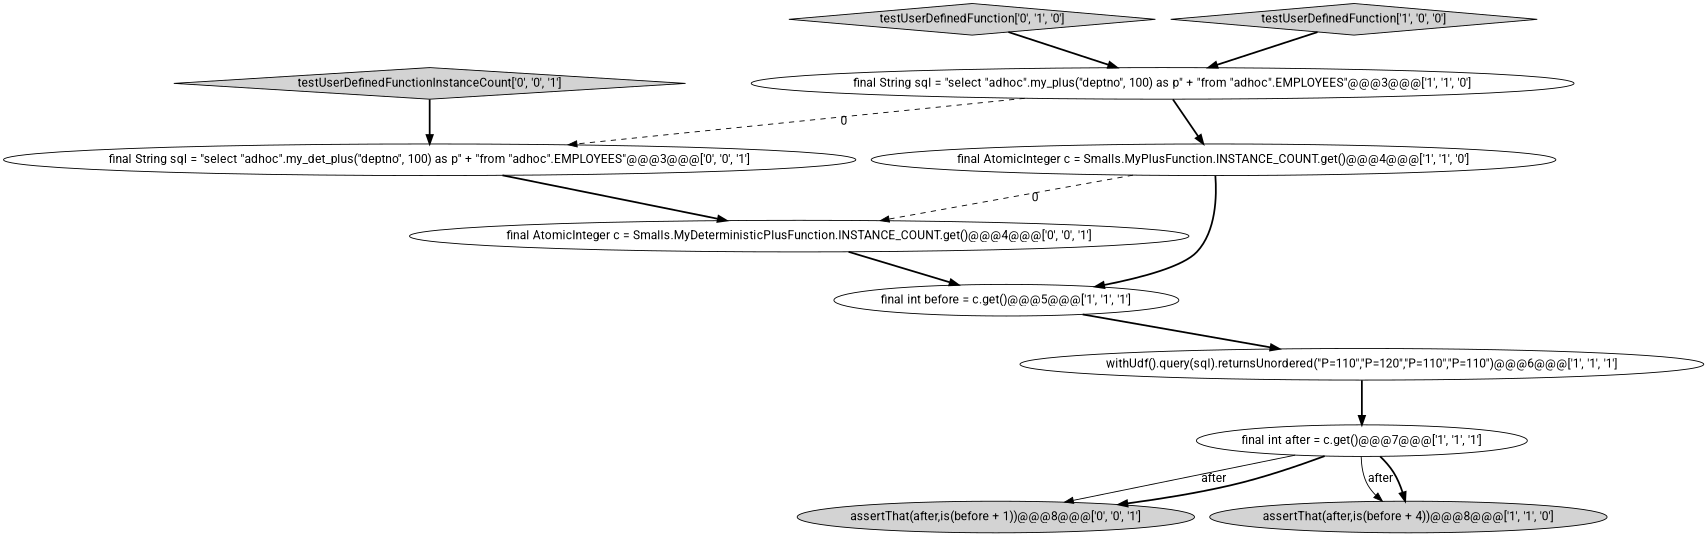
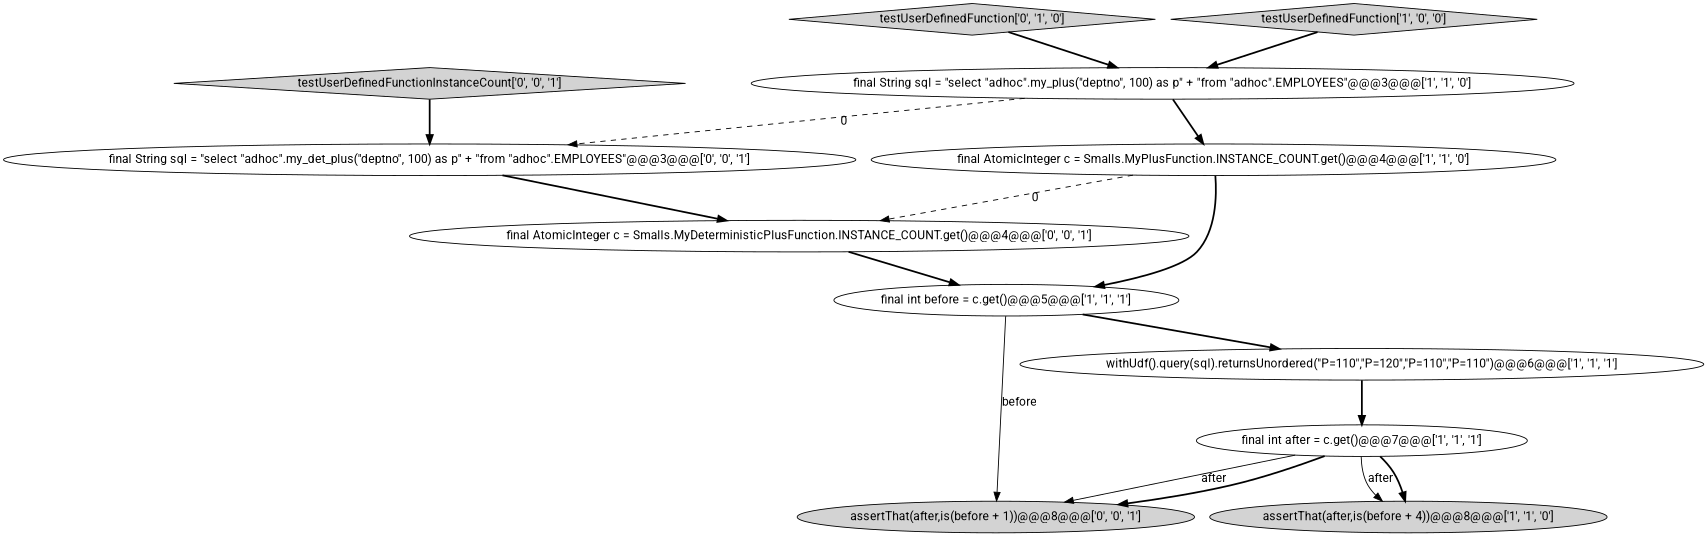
none -> (1001, 404)
